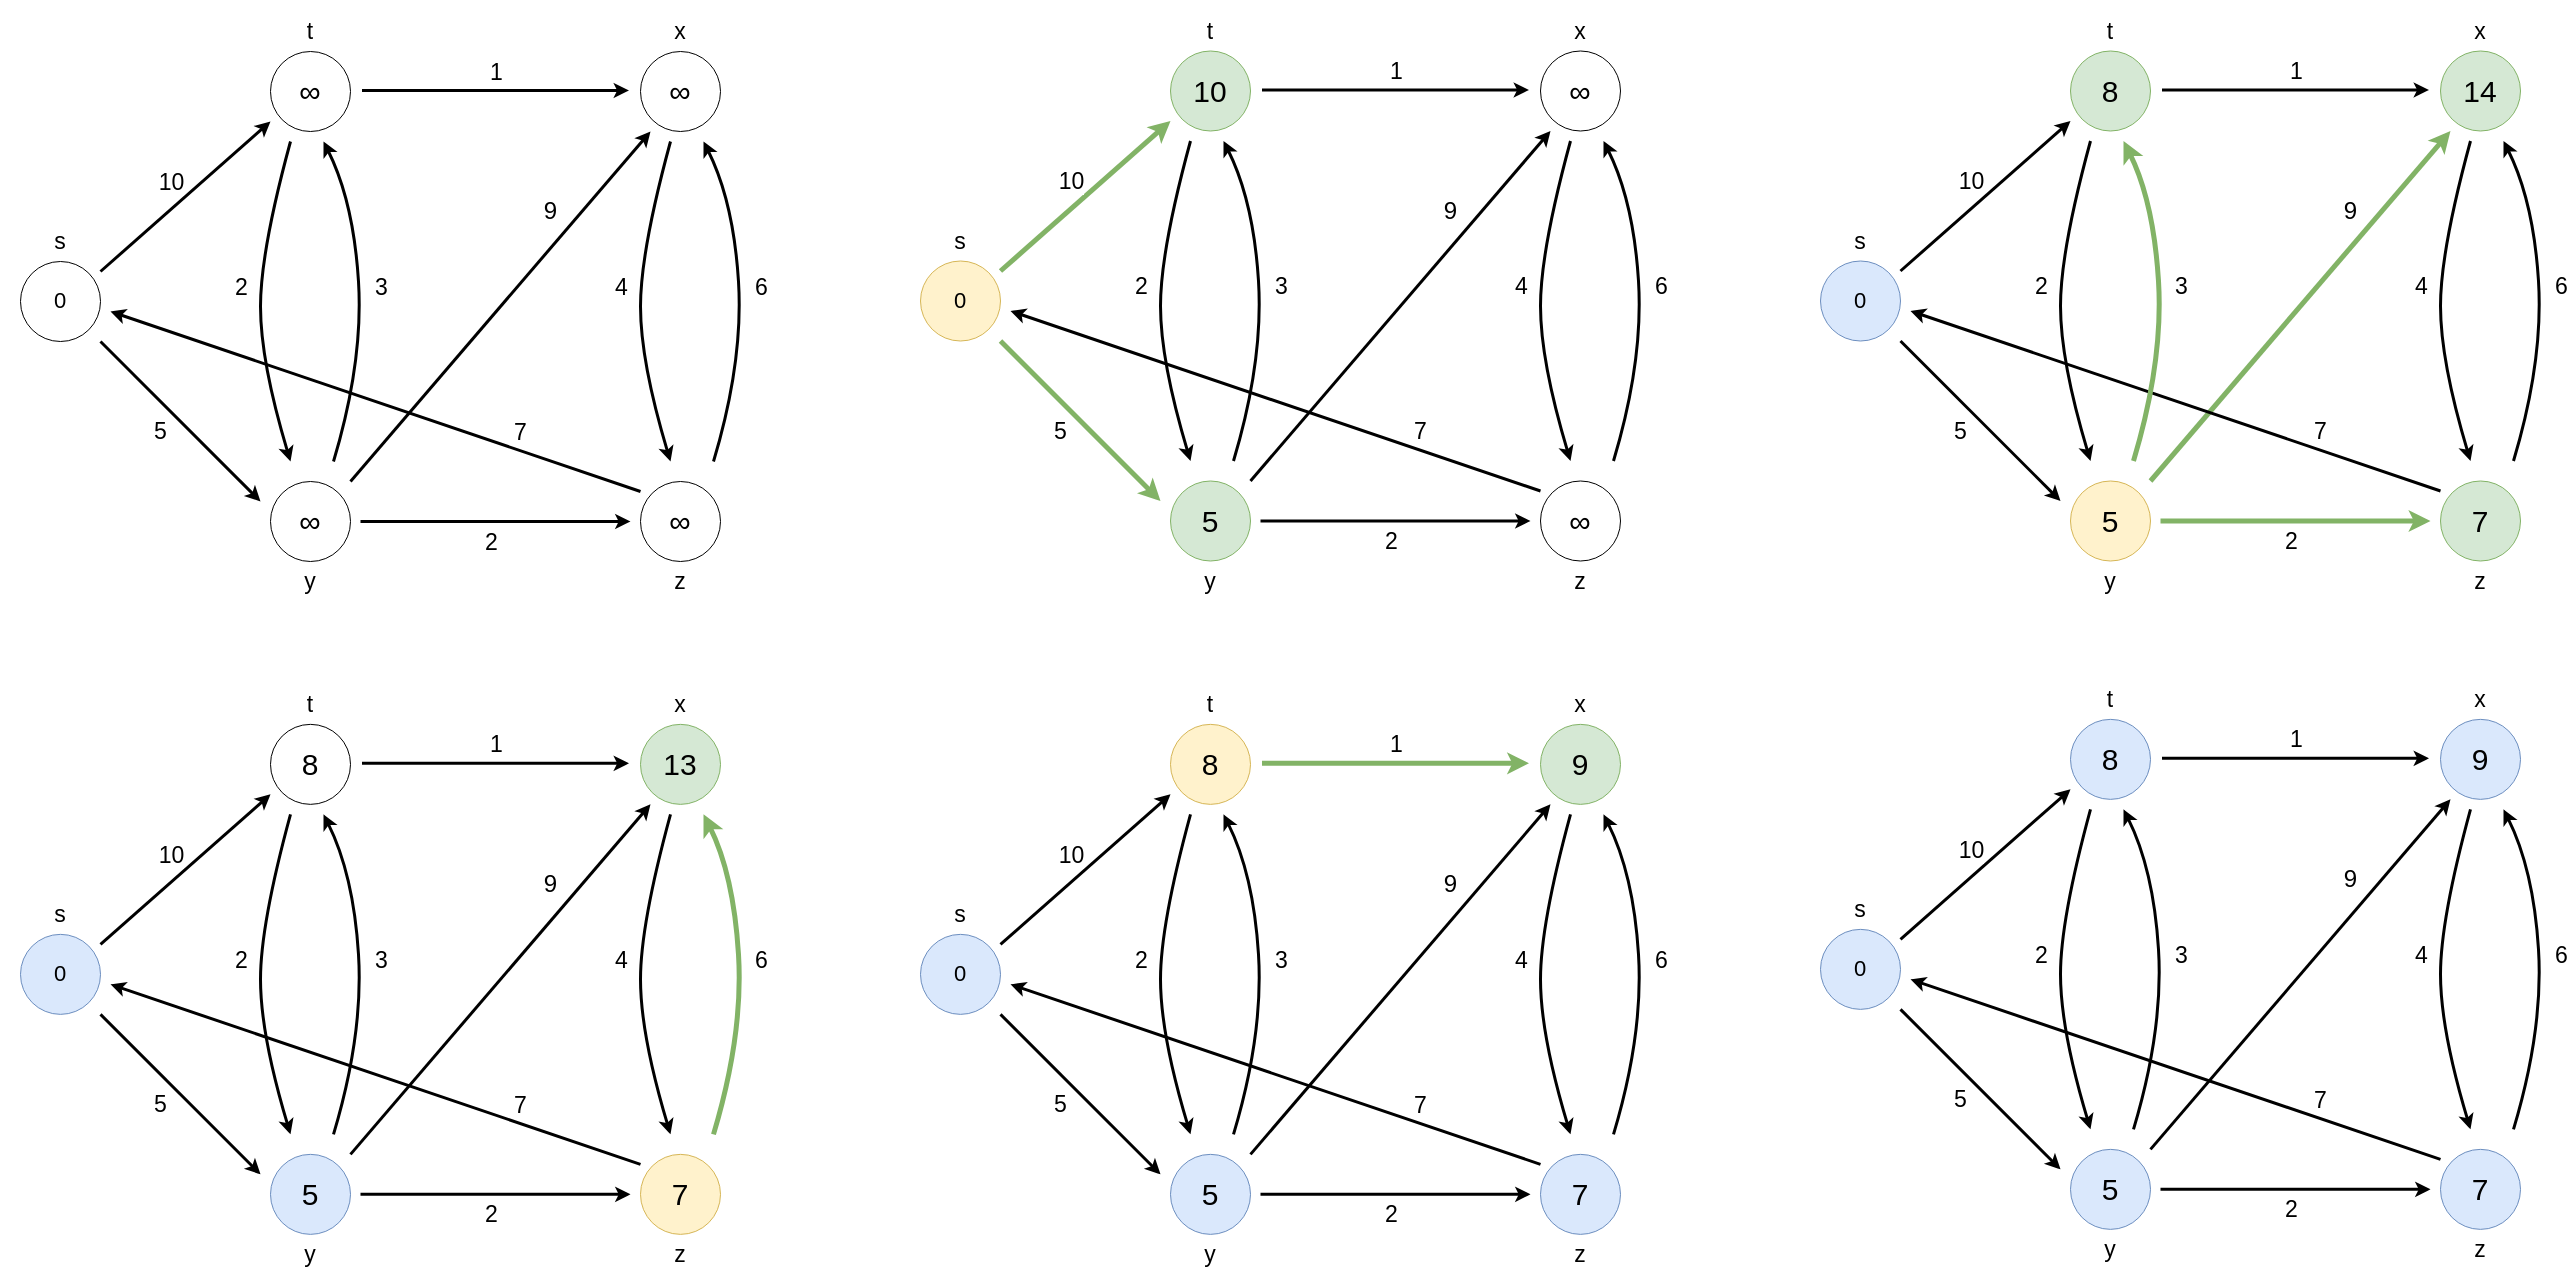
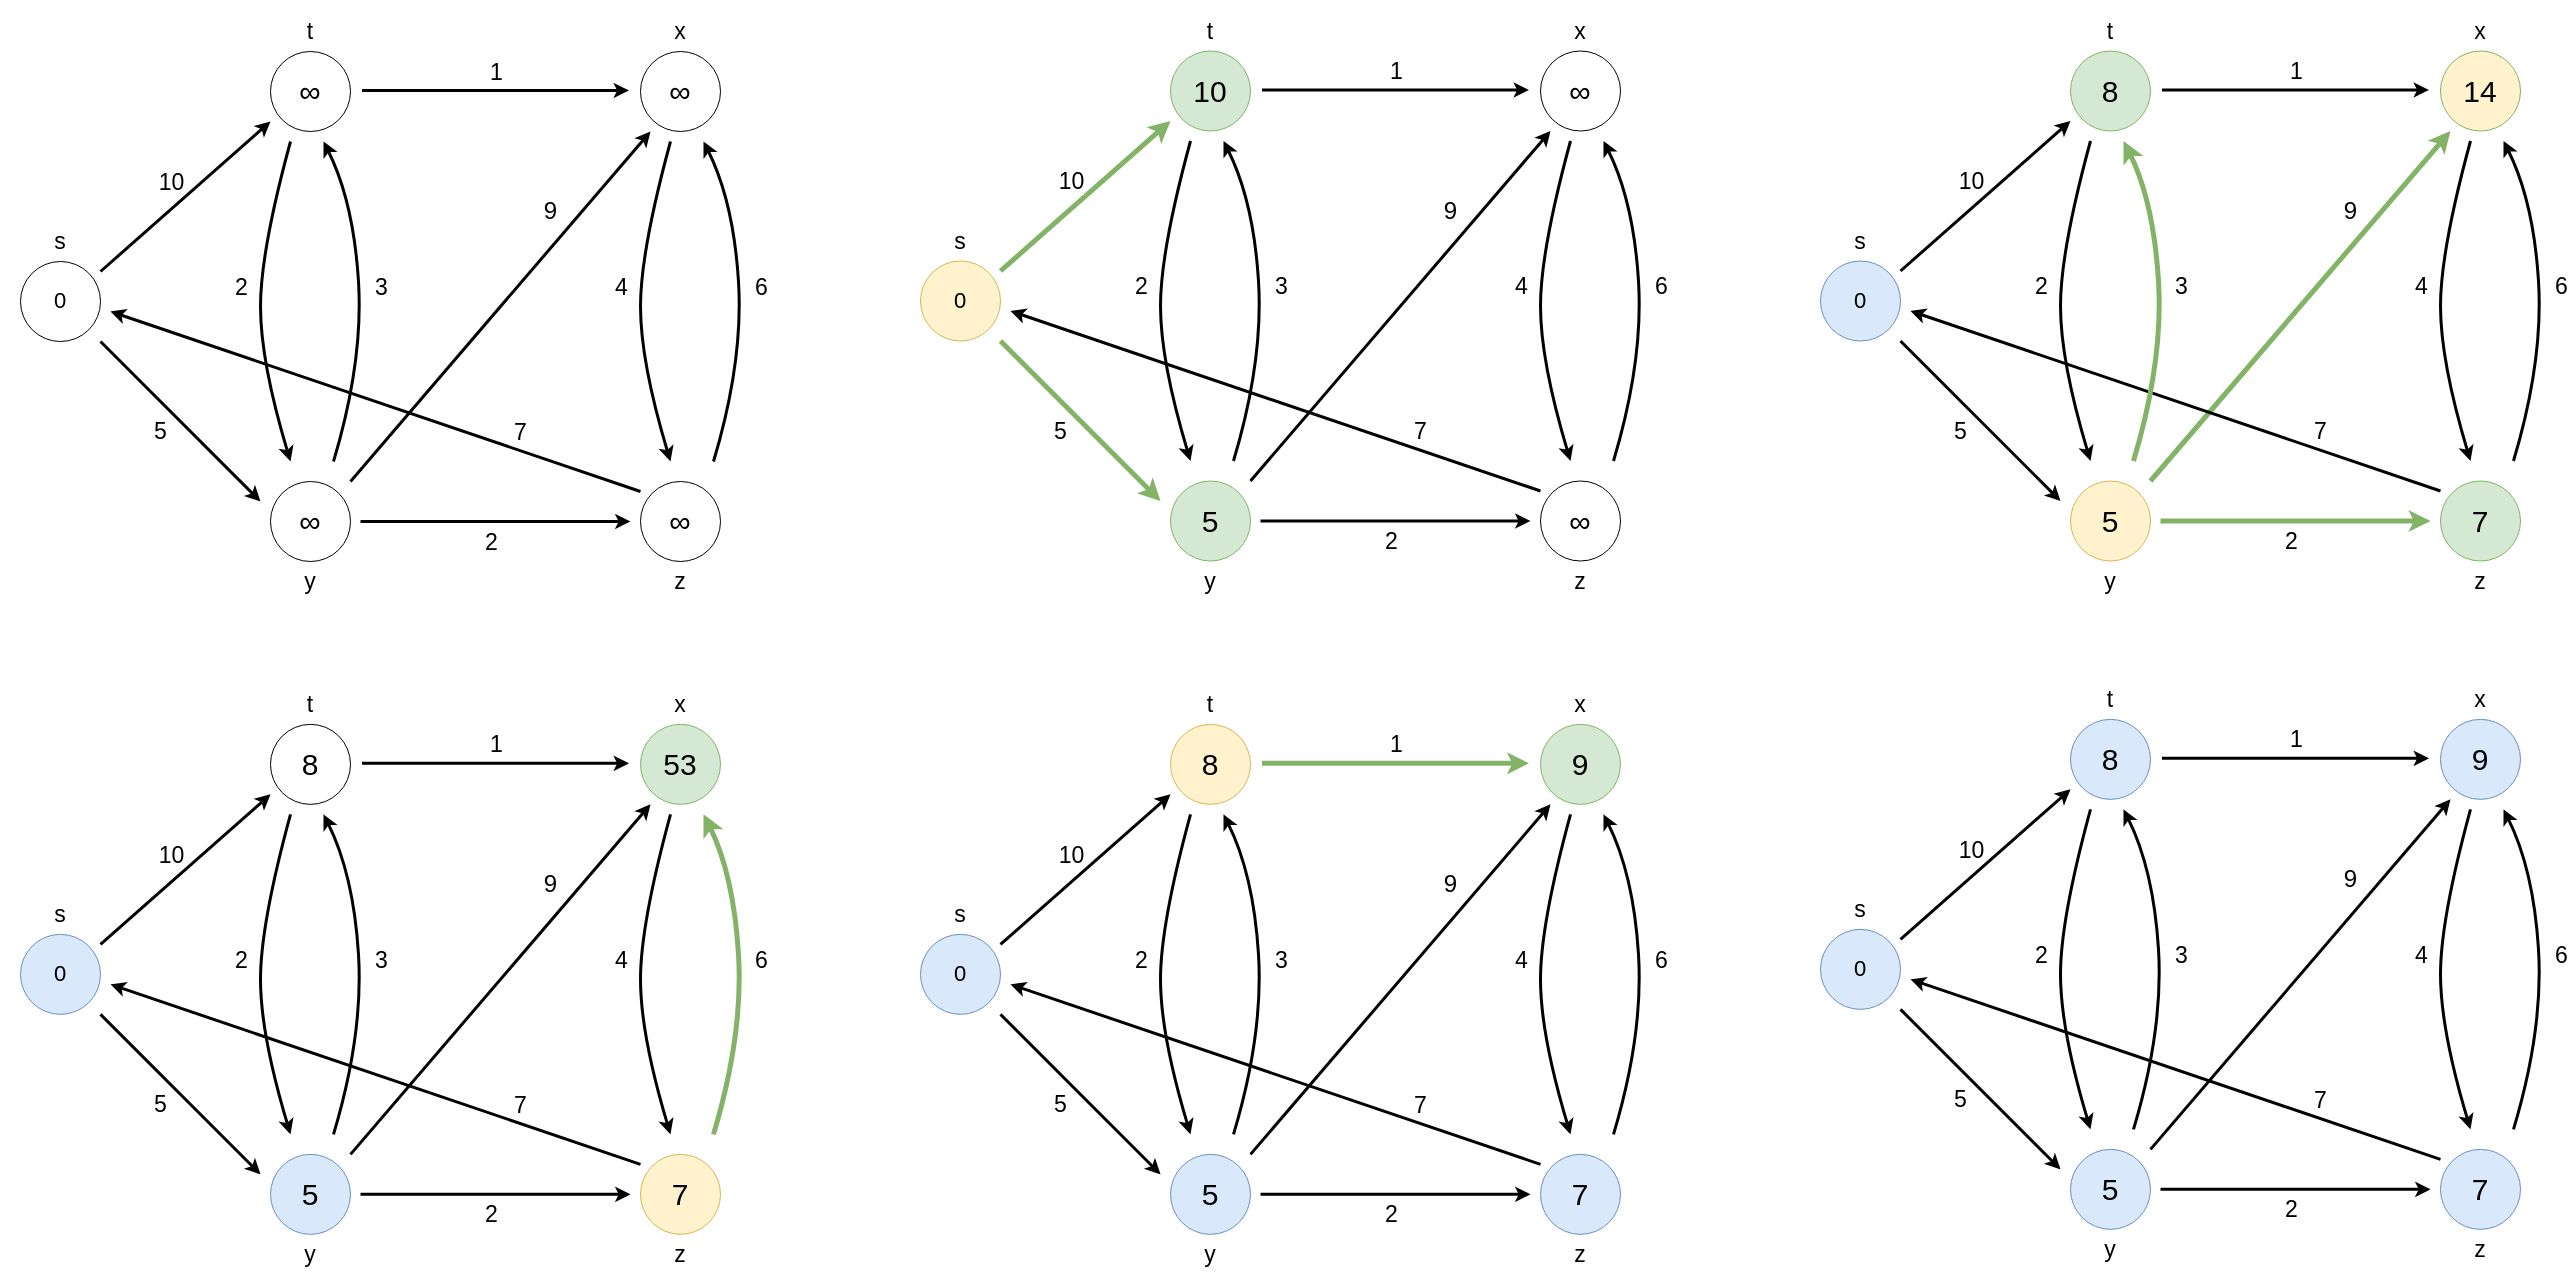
(2481, 91) -> (2481, 91)
(681, 765) -> (681, 765)
